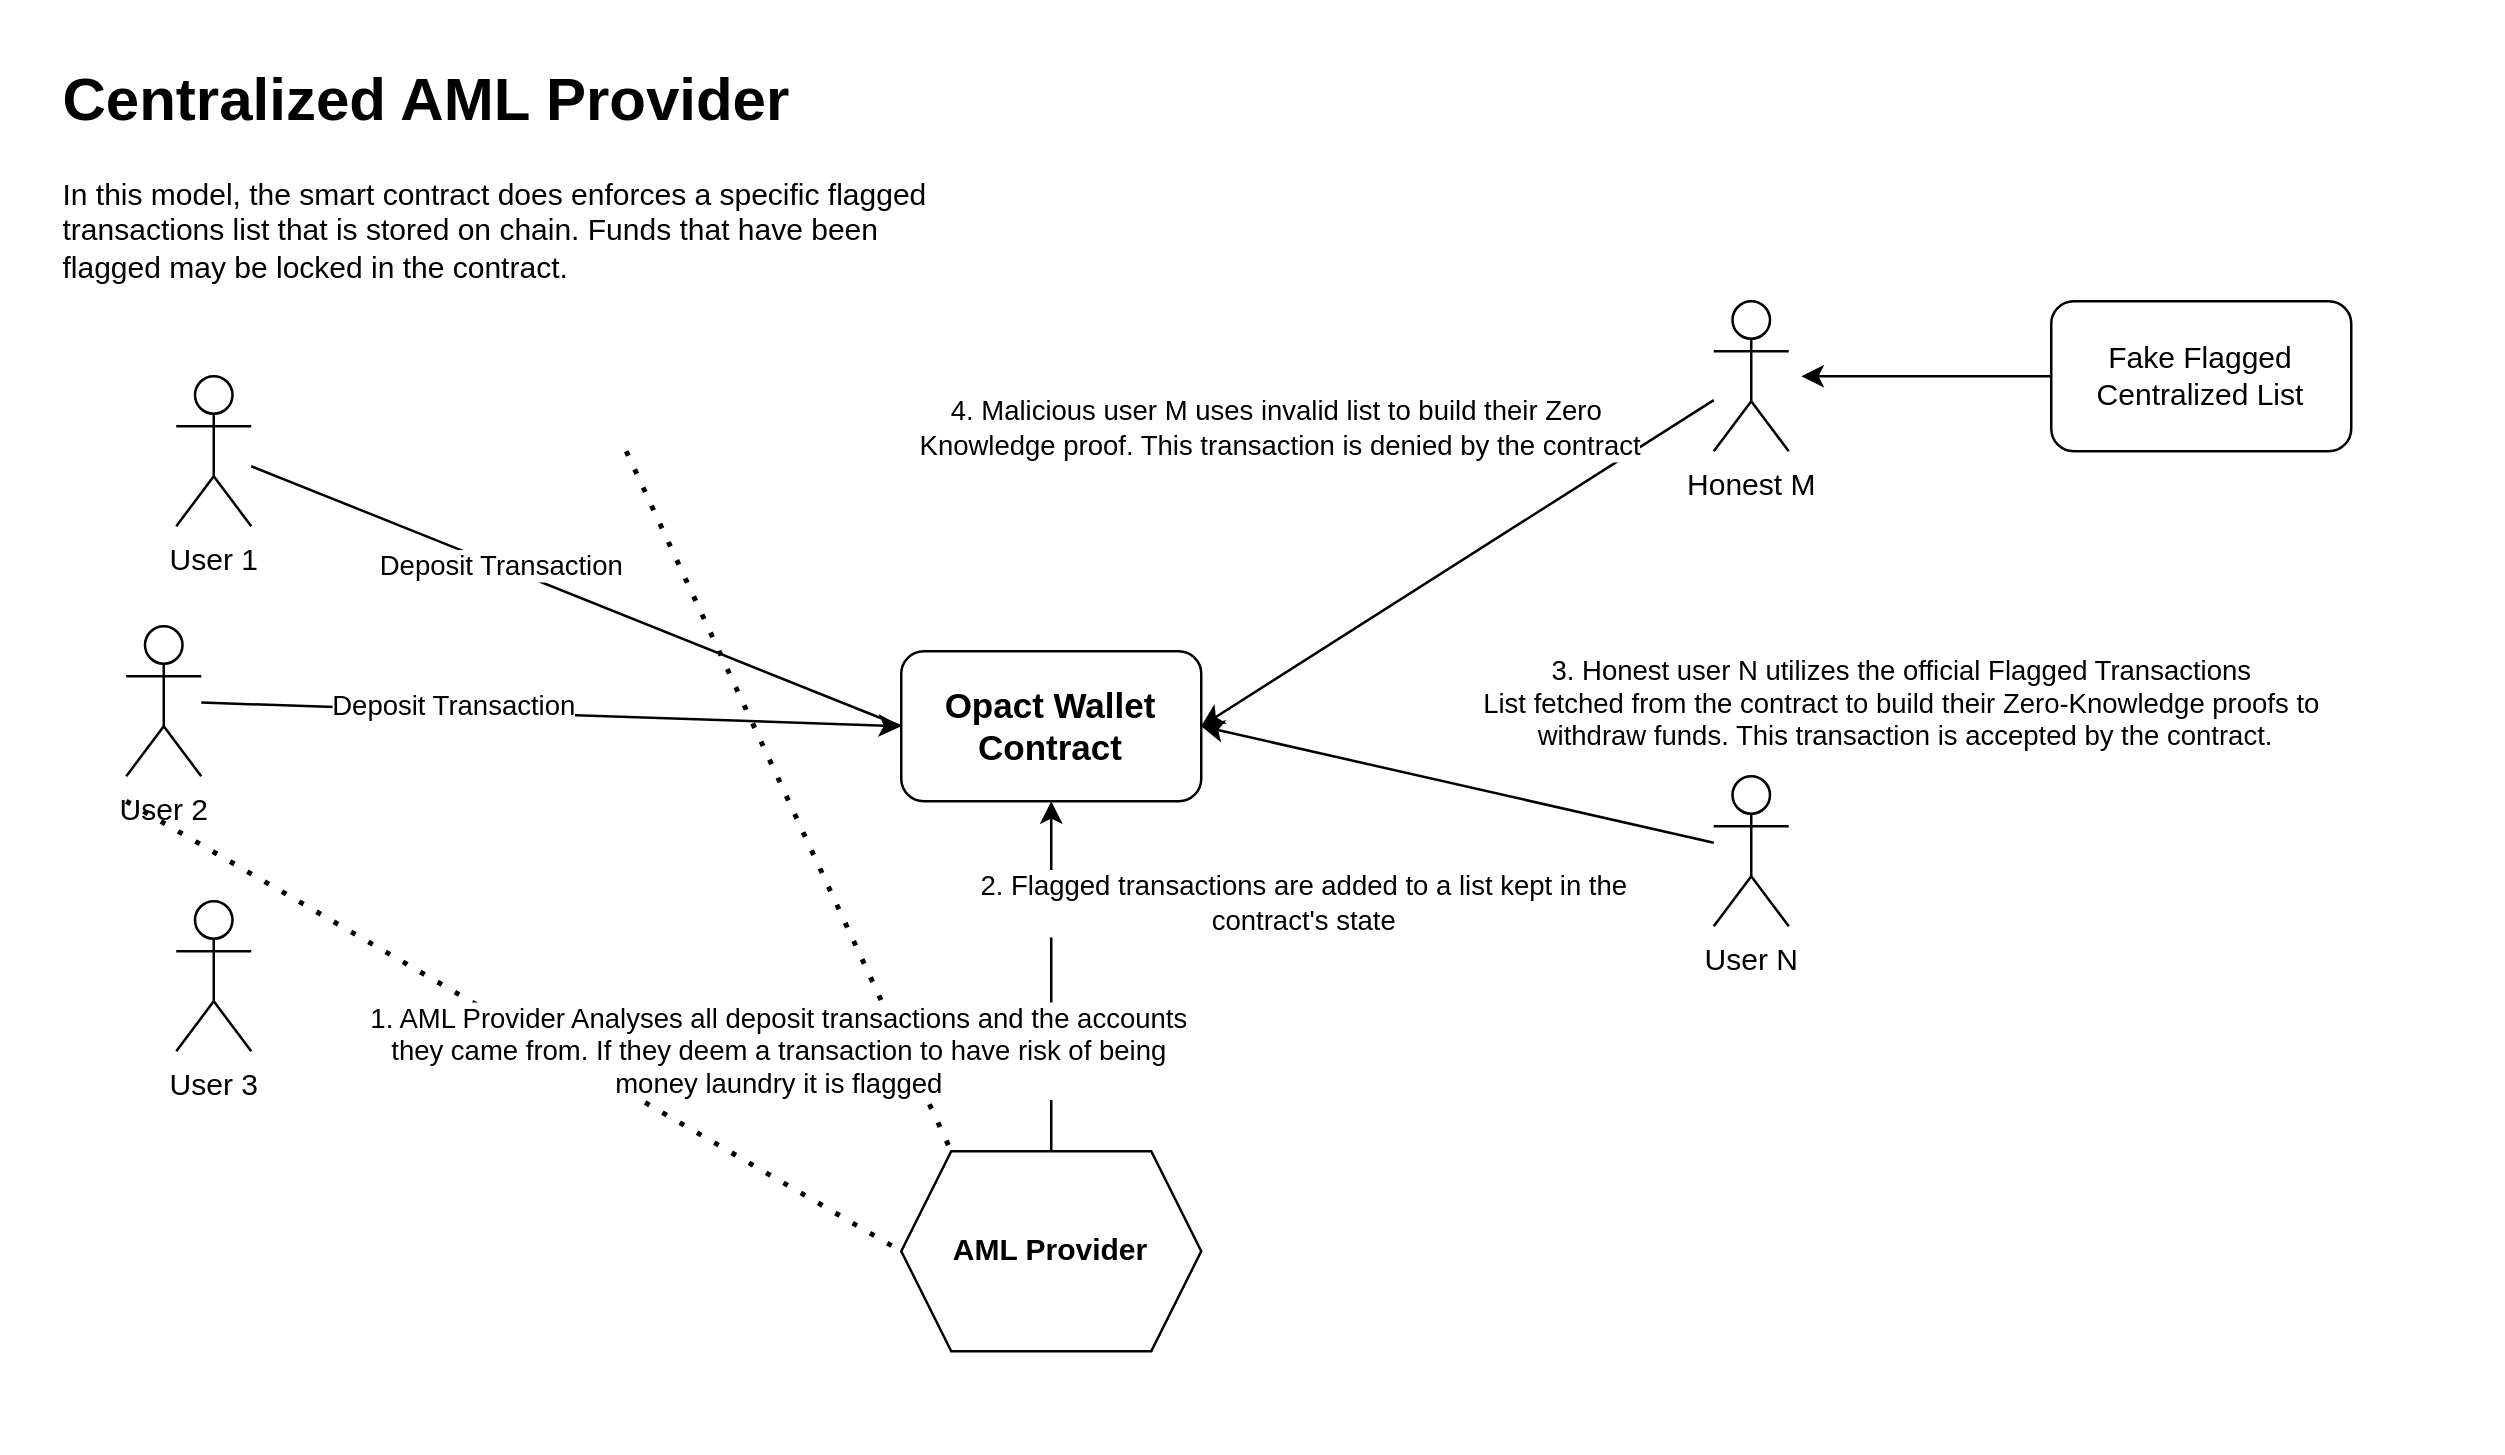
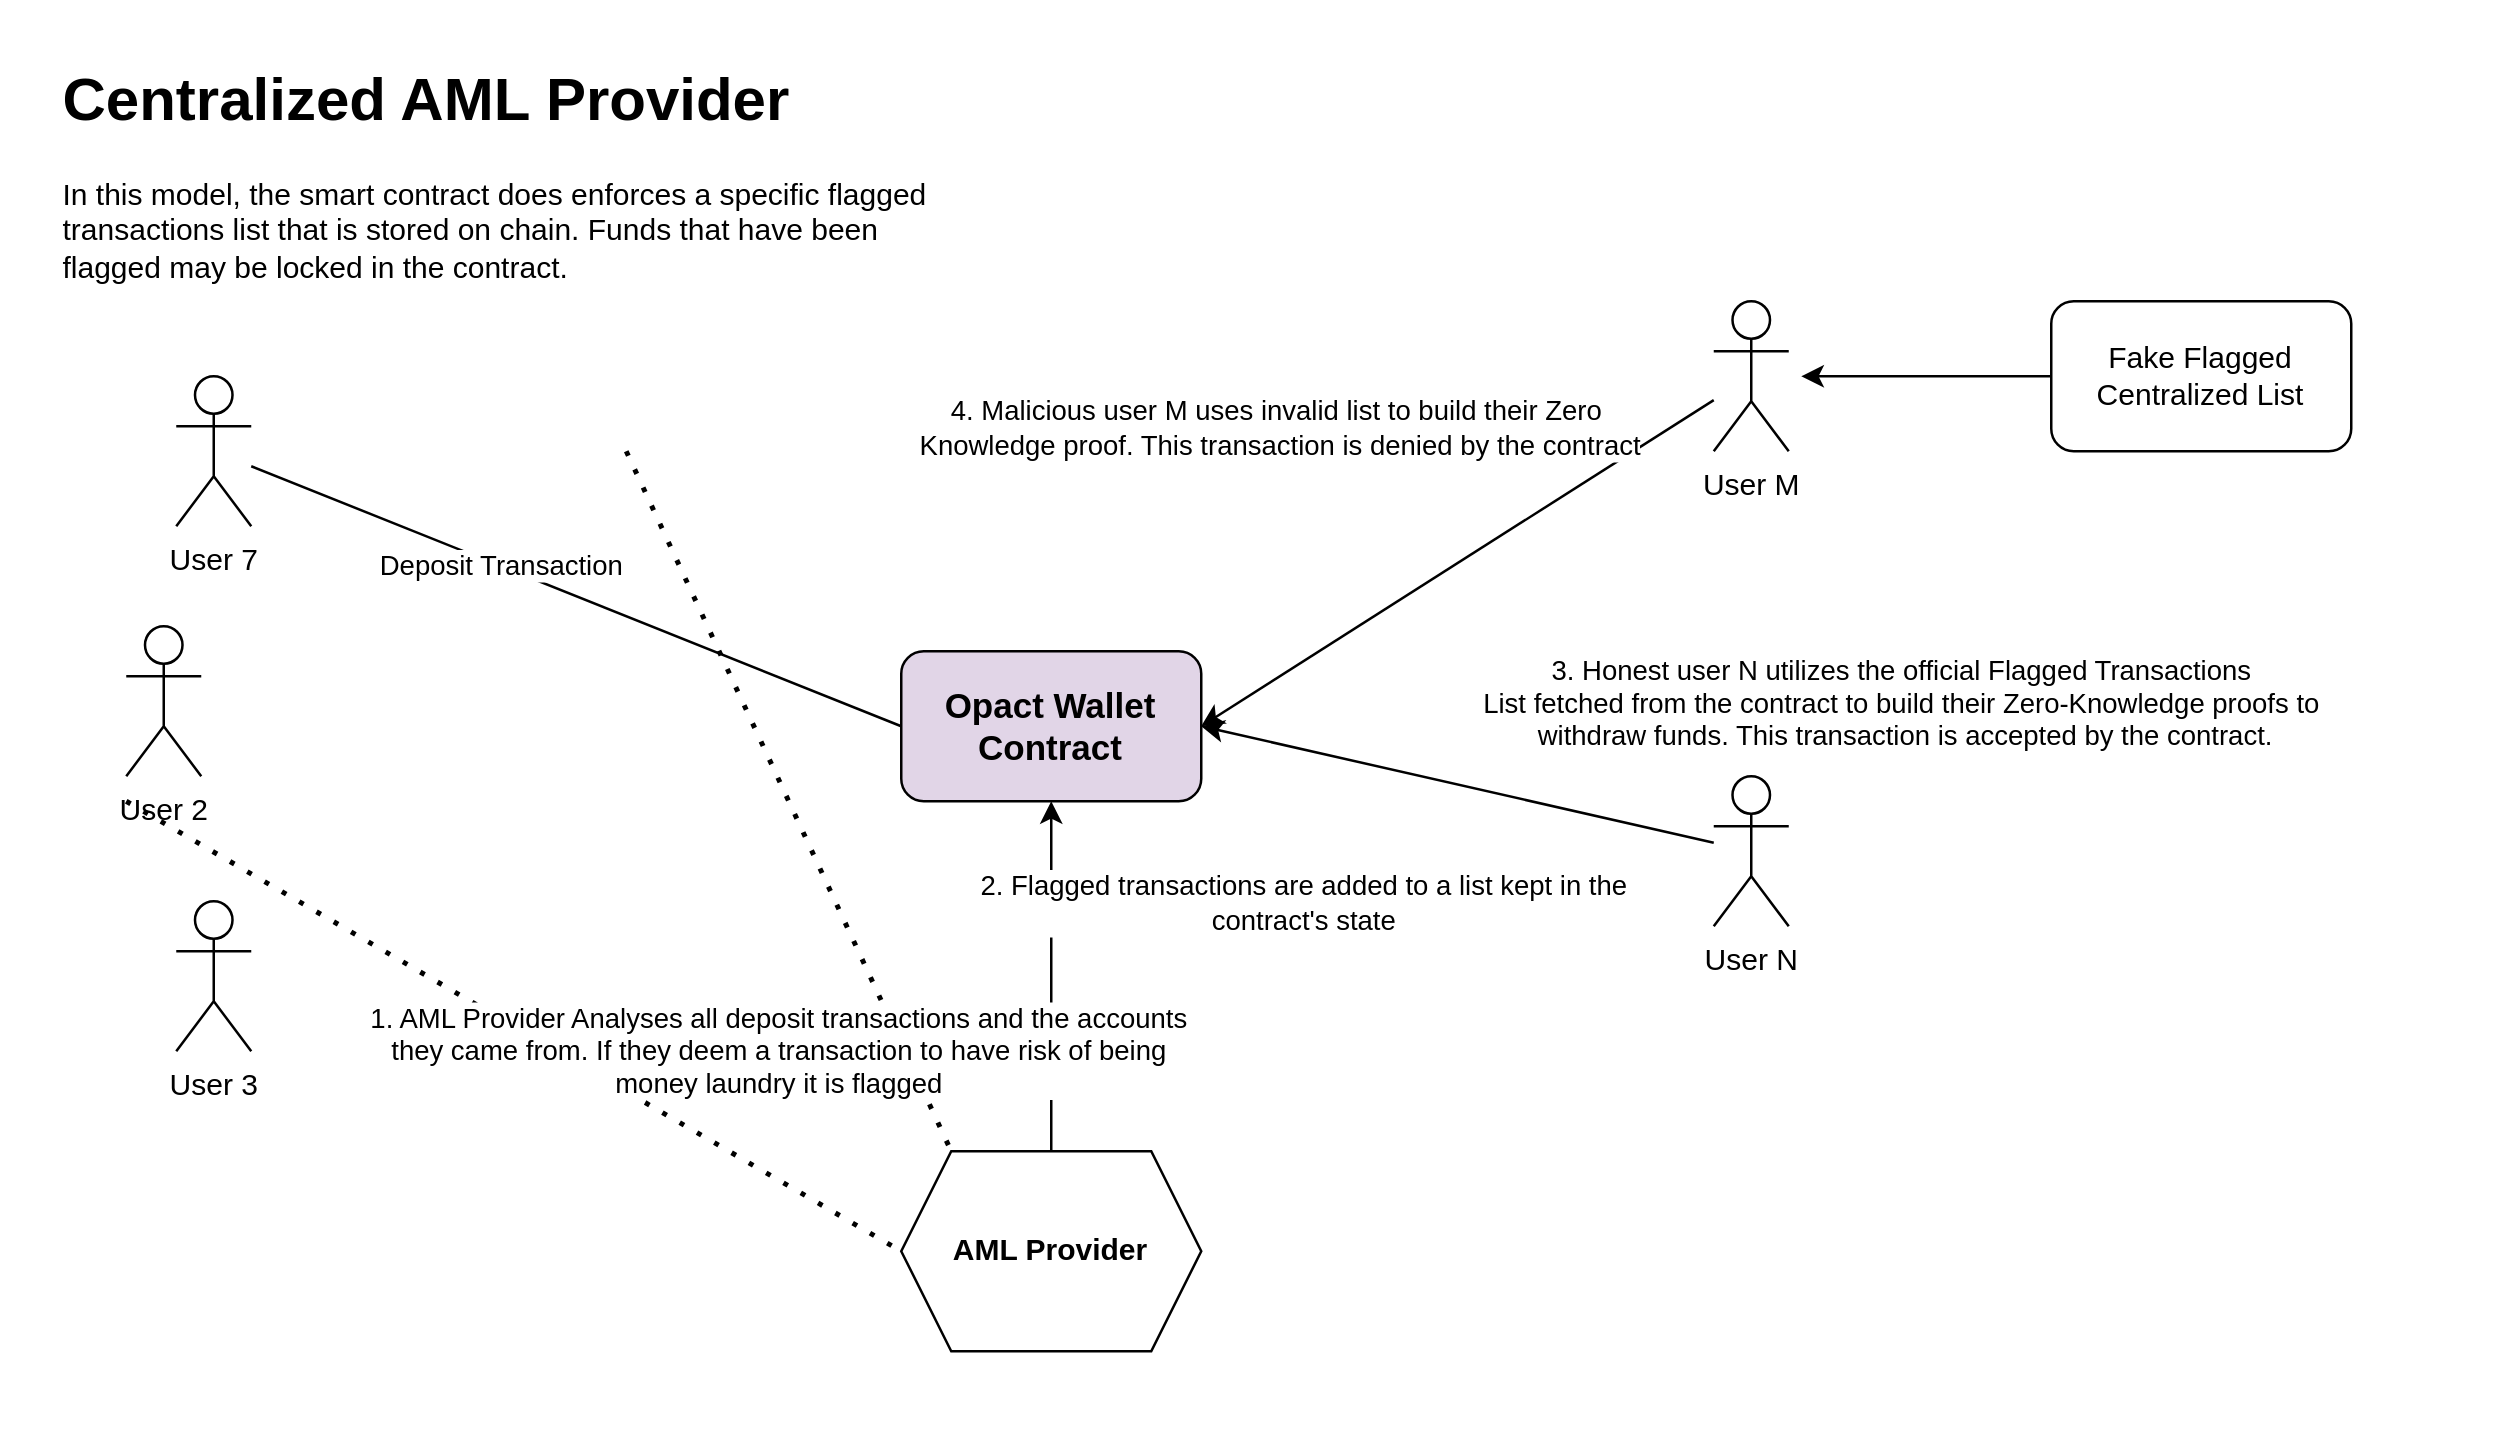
(1753, 487) -> (1753, 487)
(215, 562) -> (215, 562)
(592, 716) -> none
(1051, 726) -> (1051, 726)
